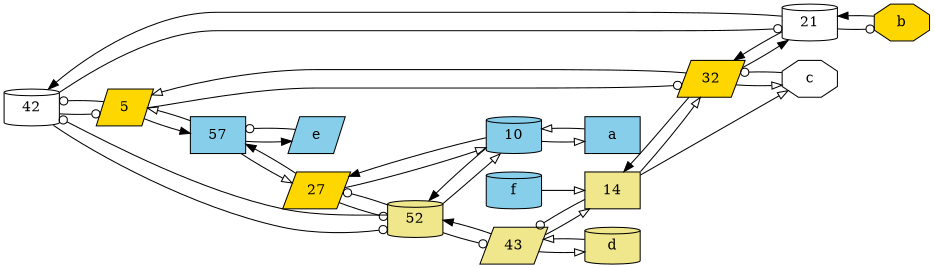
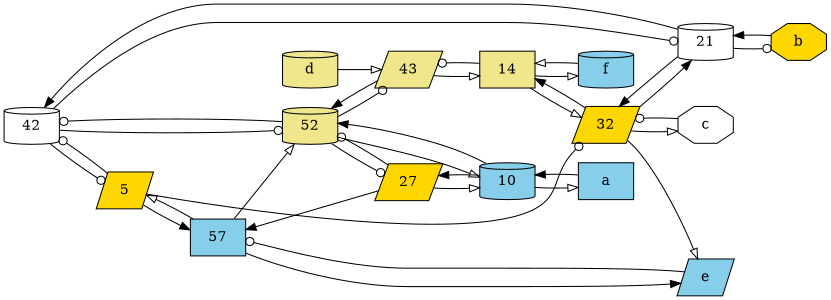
(423, 70) -> (665, 192)
(568, 128) -> (567, 174)
(710, 135) -> (551, 76)
(262, 166) -> (261, 186)
(557, 253) -> none
